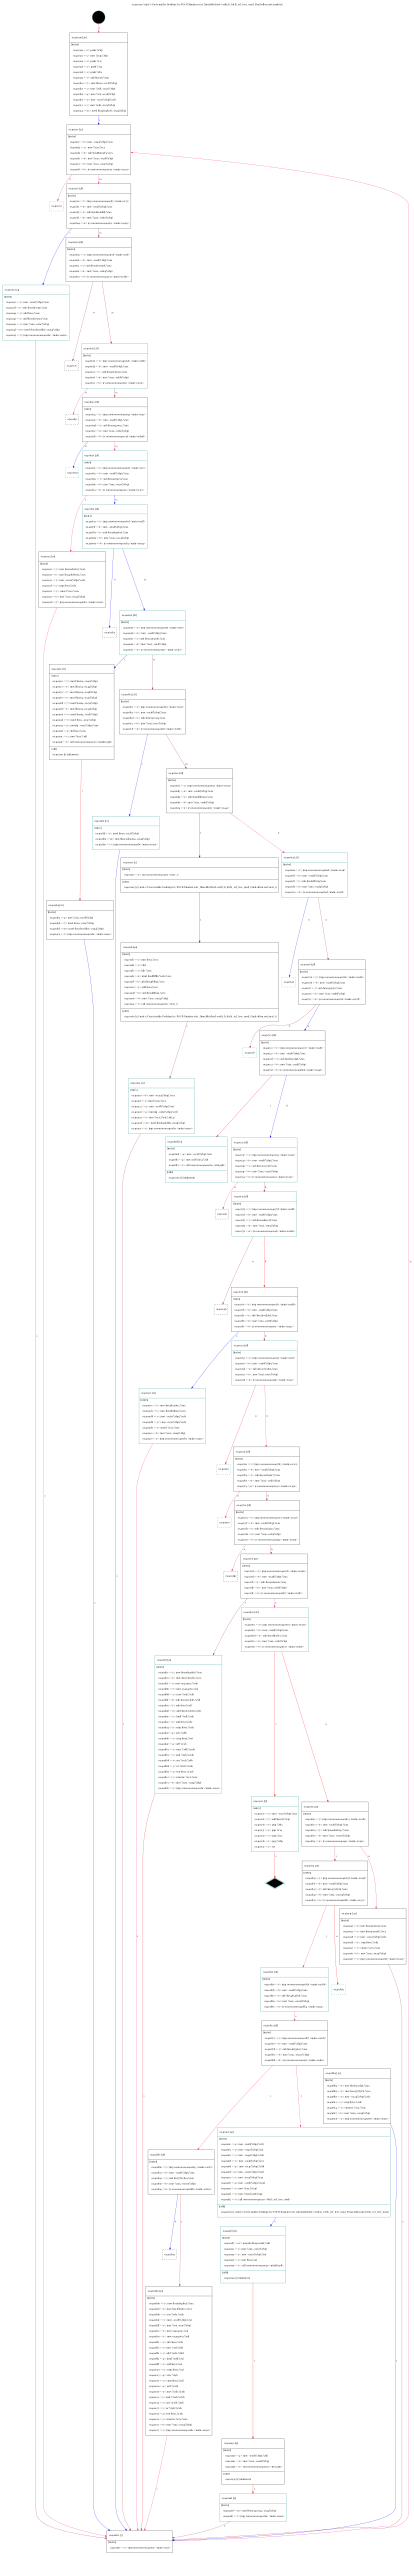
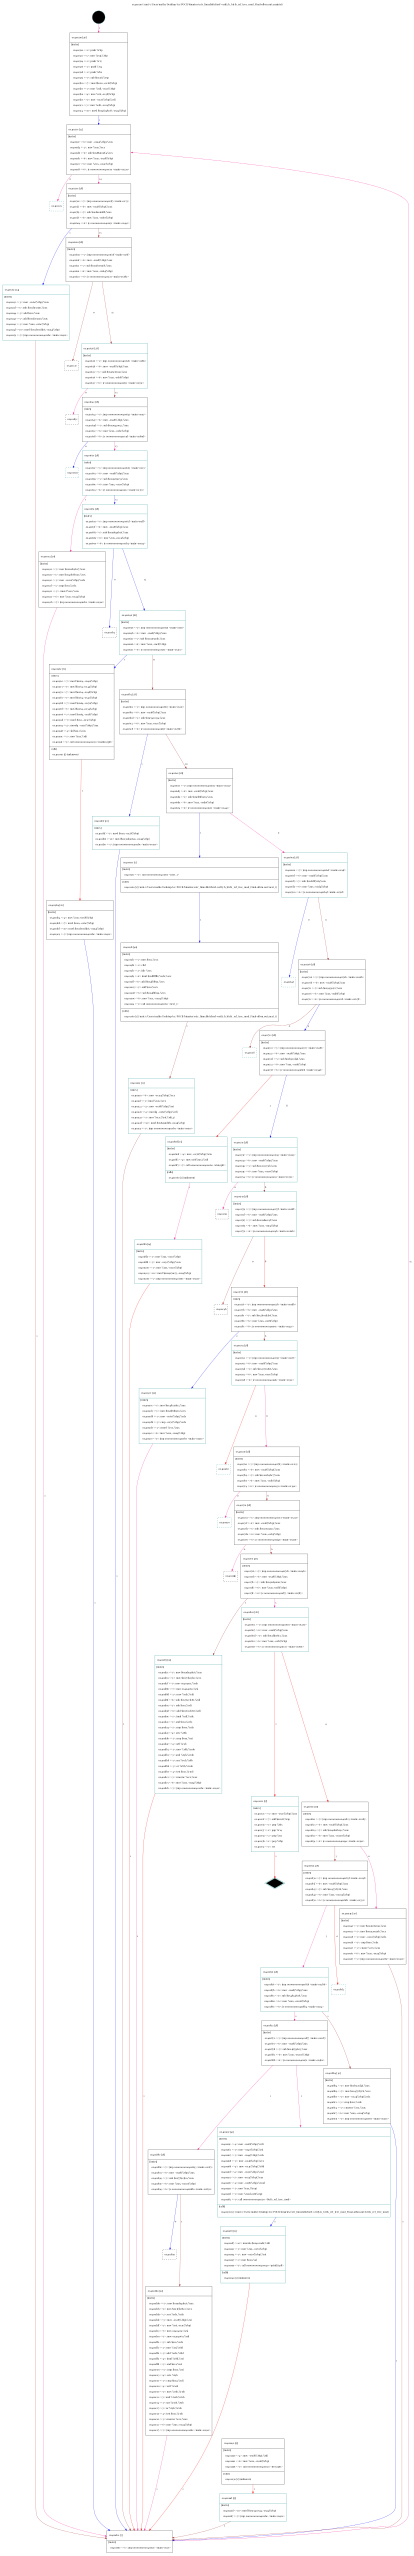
none -> (168, 1262)
none -> (339, 2038)
(253, 2360) -> (220, 2415)
